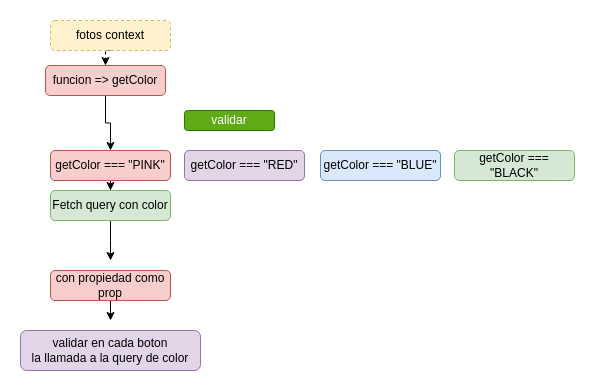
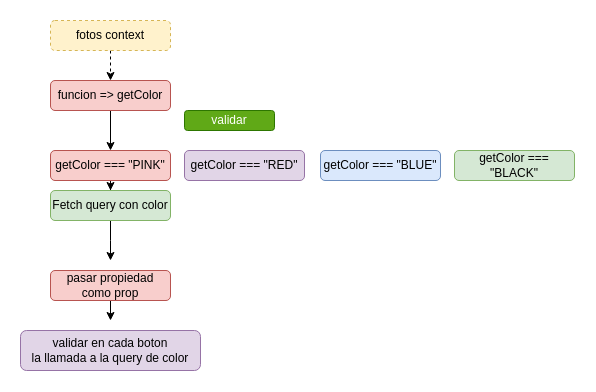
(106, 81) -> (111, 96)
(111, 286) -> (111, 286)
